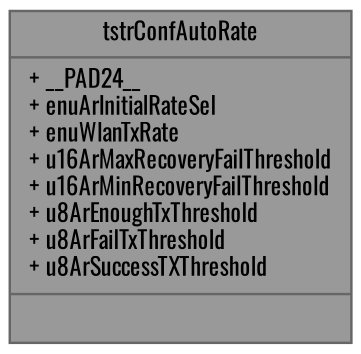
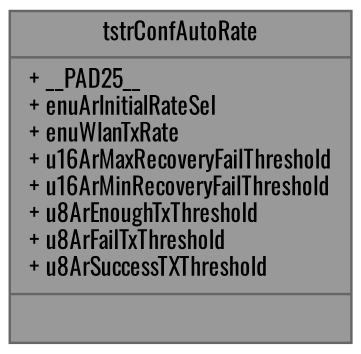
(85, 81) -> (85, 81)
